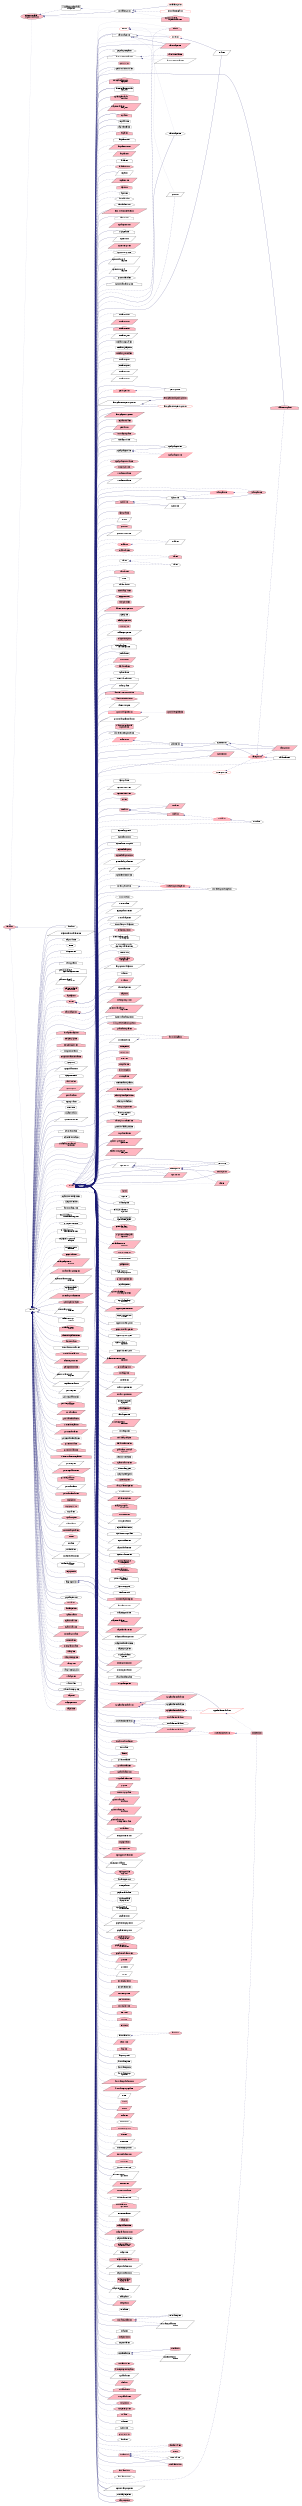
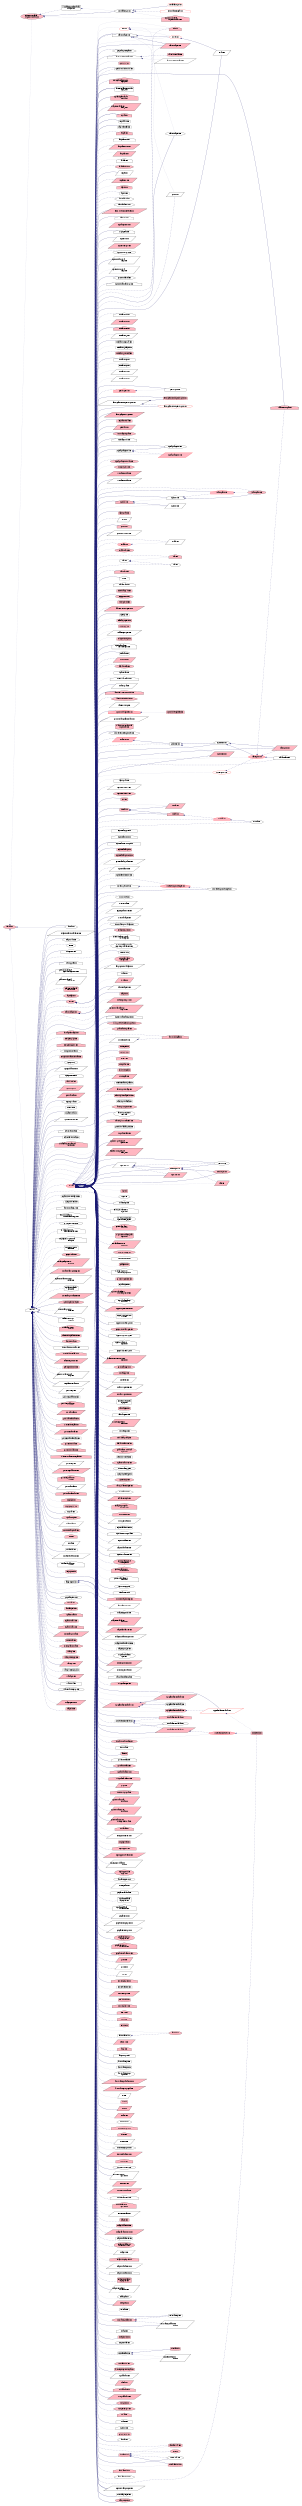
(71, 1696) -> none
